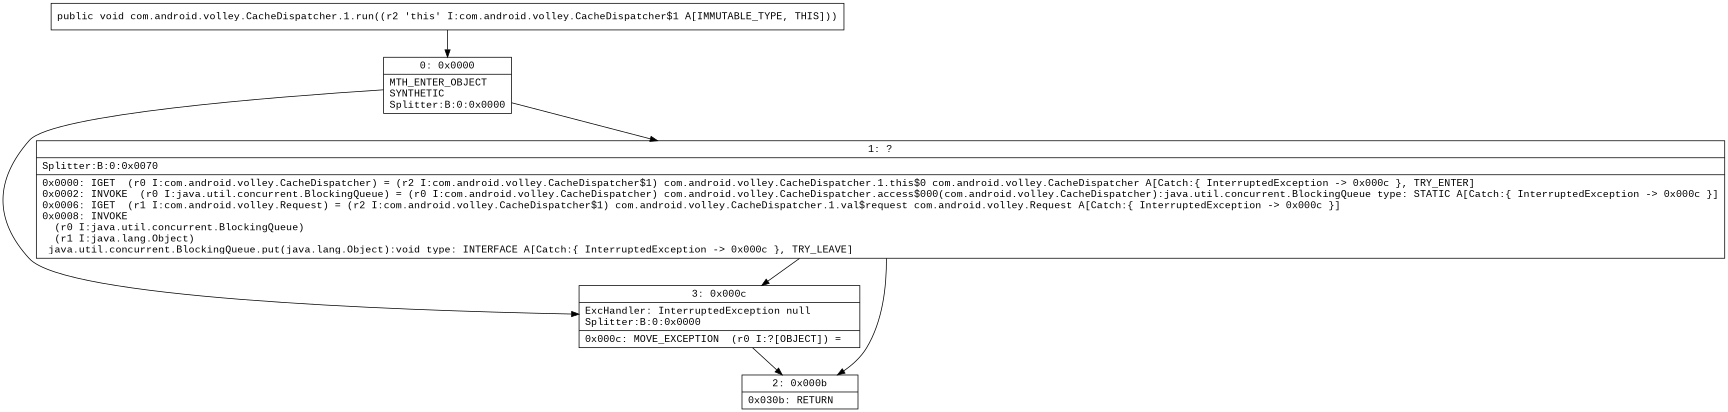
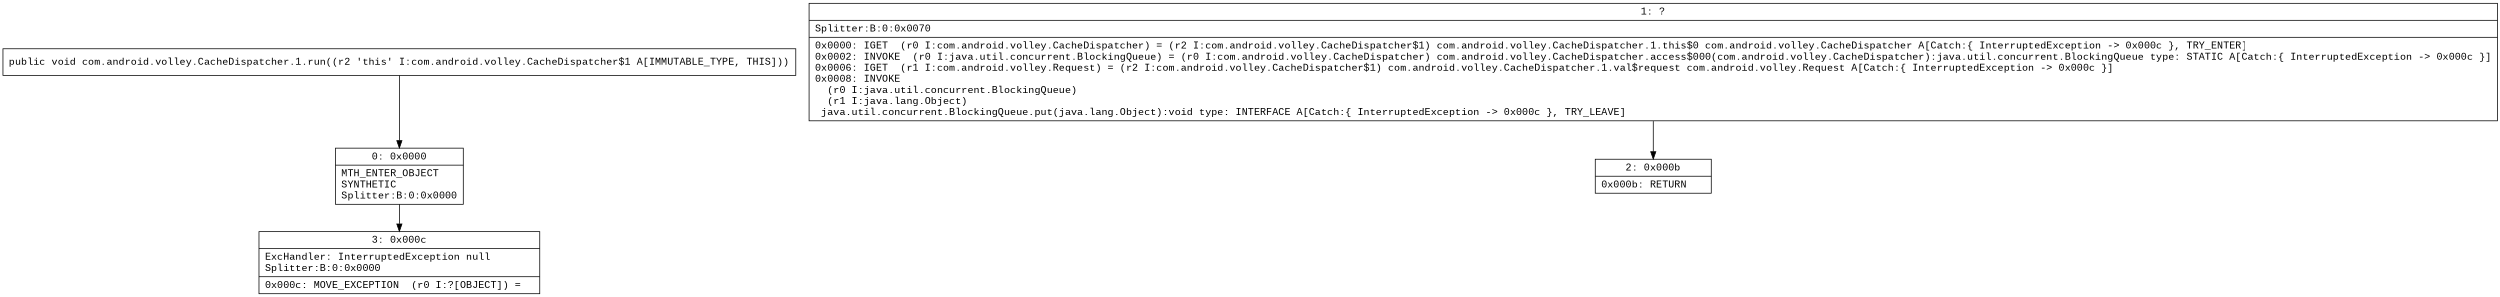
(581, 121) -> none
(784, 270) -> none
(765, 359) -> none
(800, 400) -> (1653, 184)
